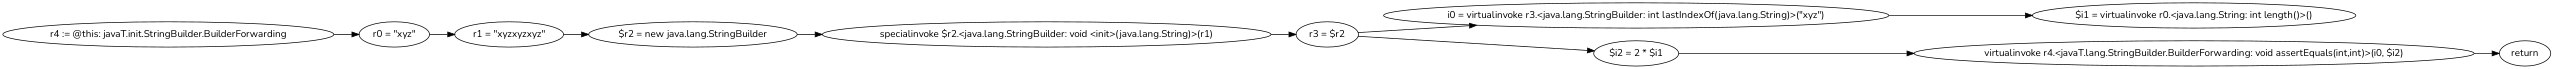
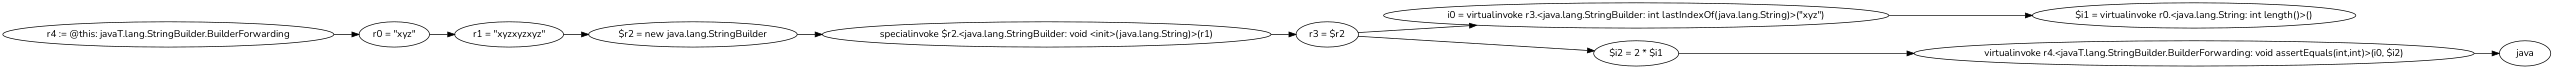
(168, 34) -> (168, 34)
(2525, 53) -> (2525, 53)
